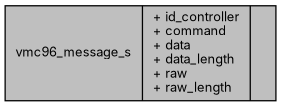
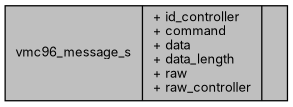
(193, 88) -> (202, 88)
